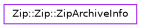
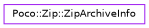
(70, 14) -> (74, 14)
